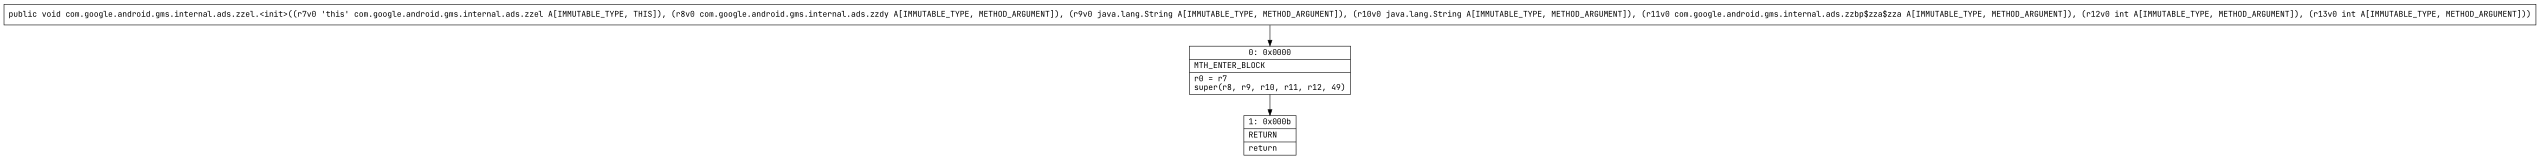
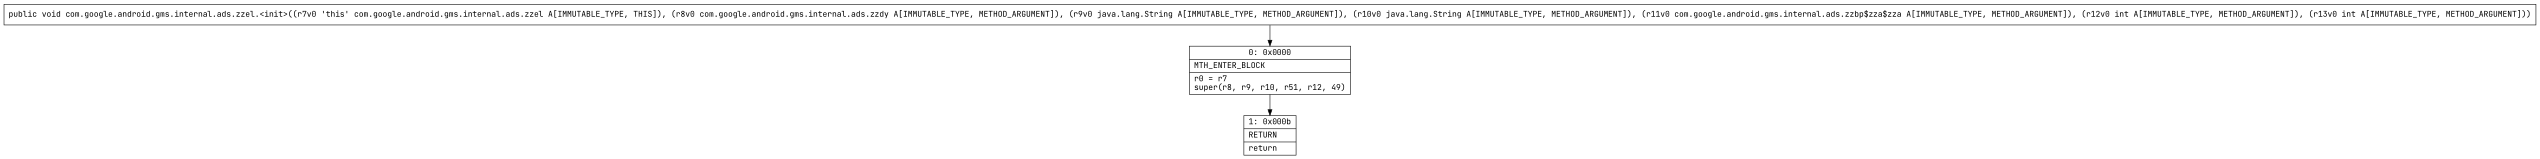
(1270, 87) -> (1270, 87)
